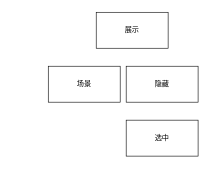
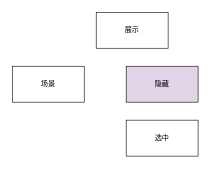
(84, 84) -> (48, 84)
(162, 84) -> (162, 84)
